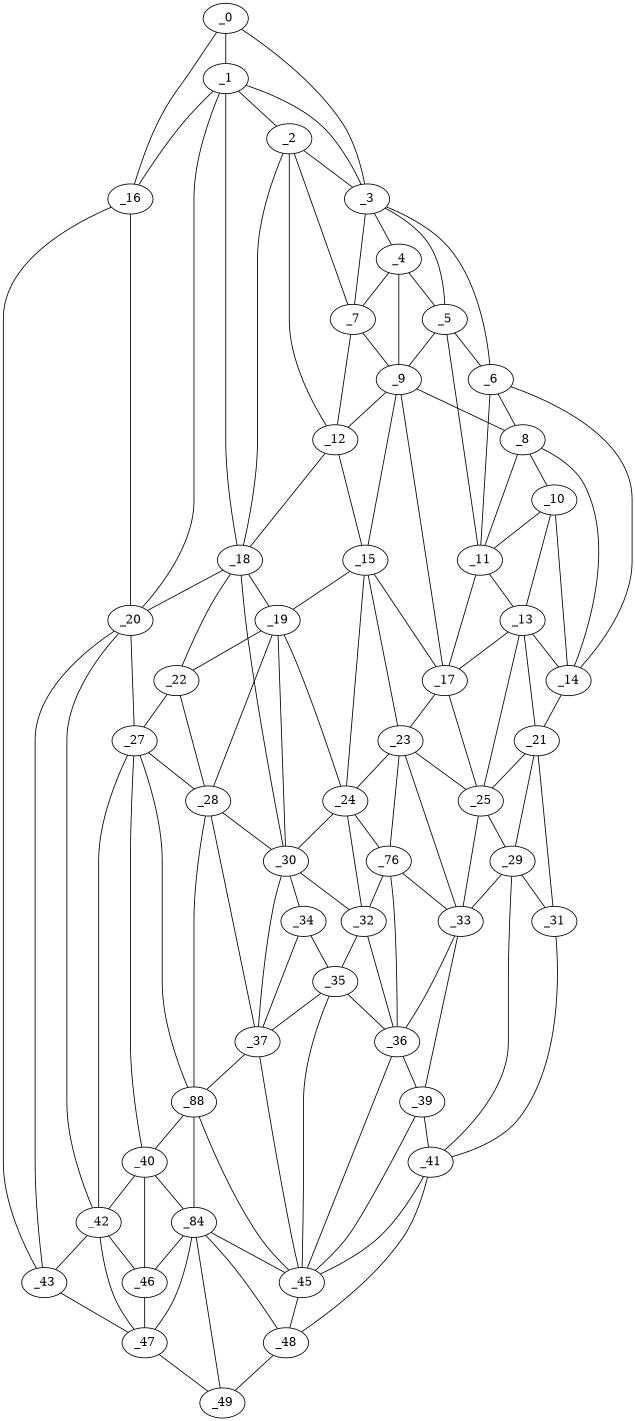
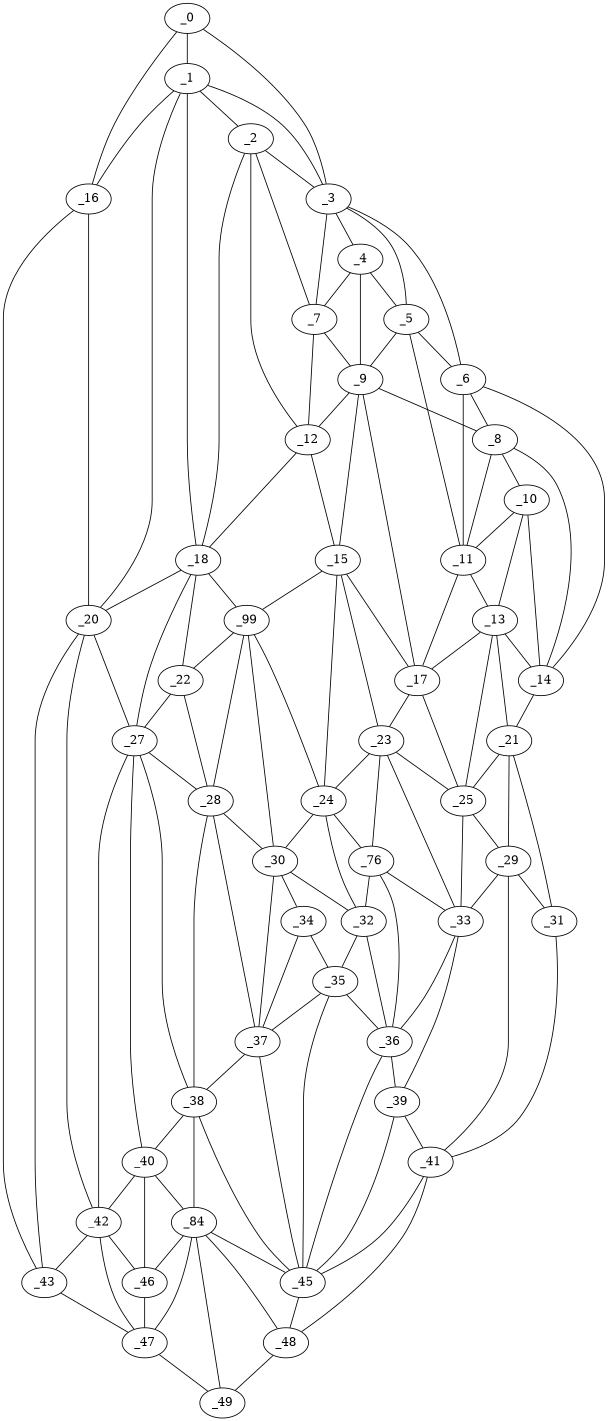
(278, 620) -> (247, 620)
(259, 711) -> (157, 648)
(194, 1102) -> (194, 1102)
